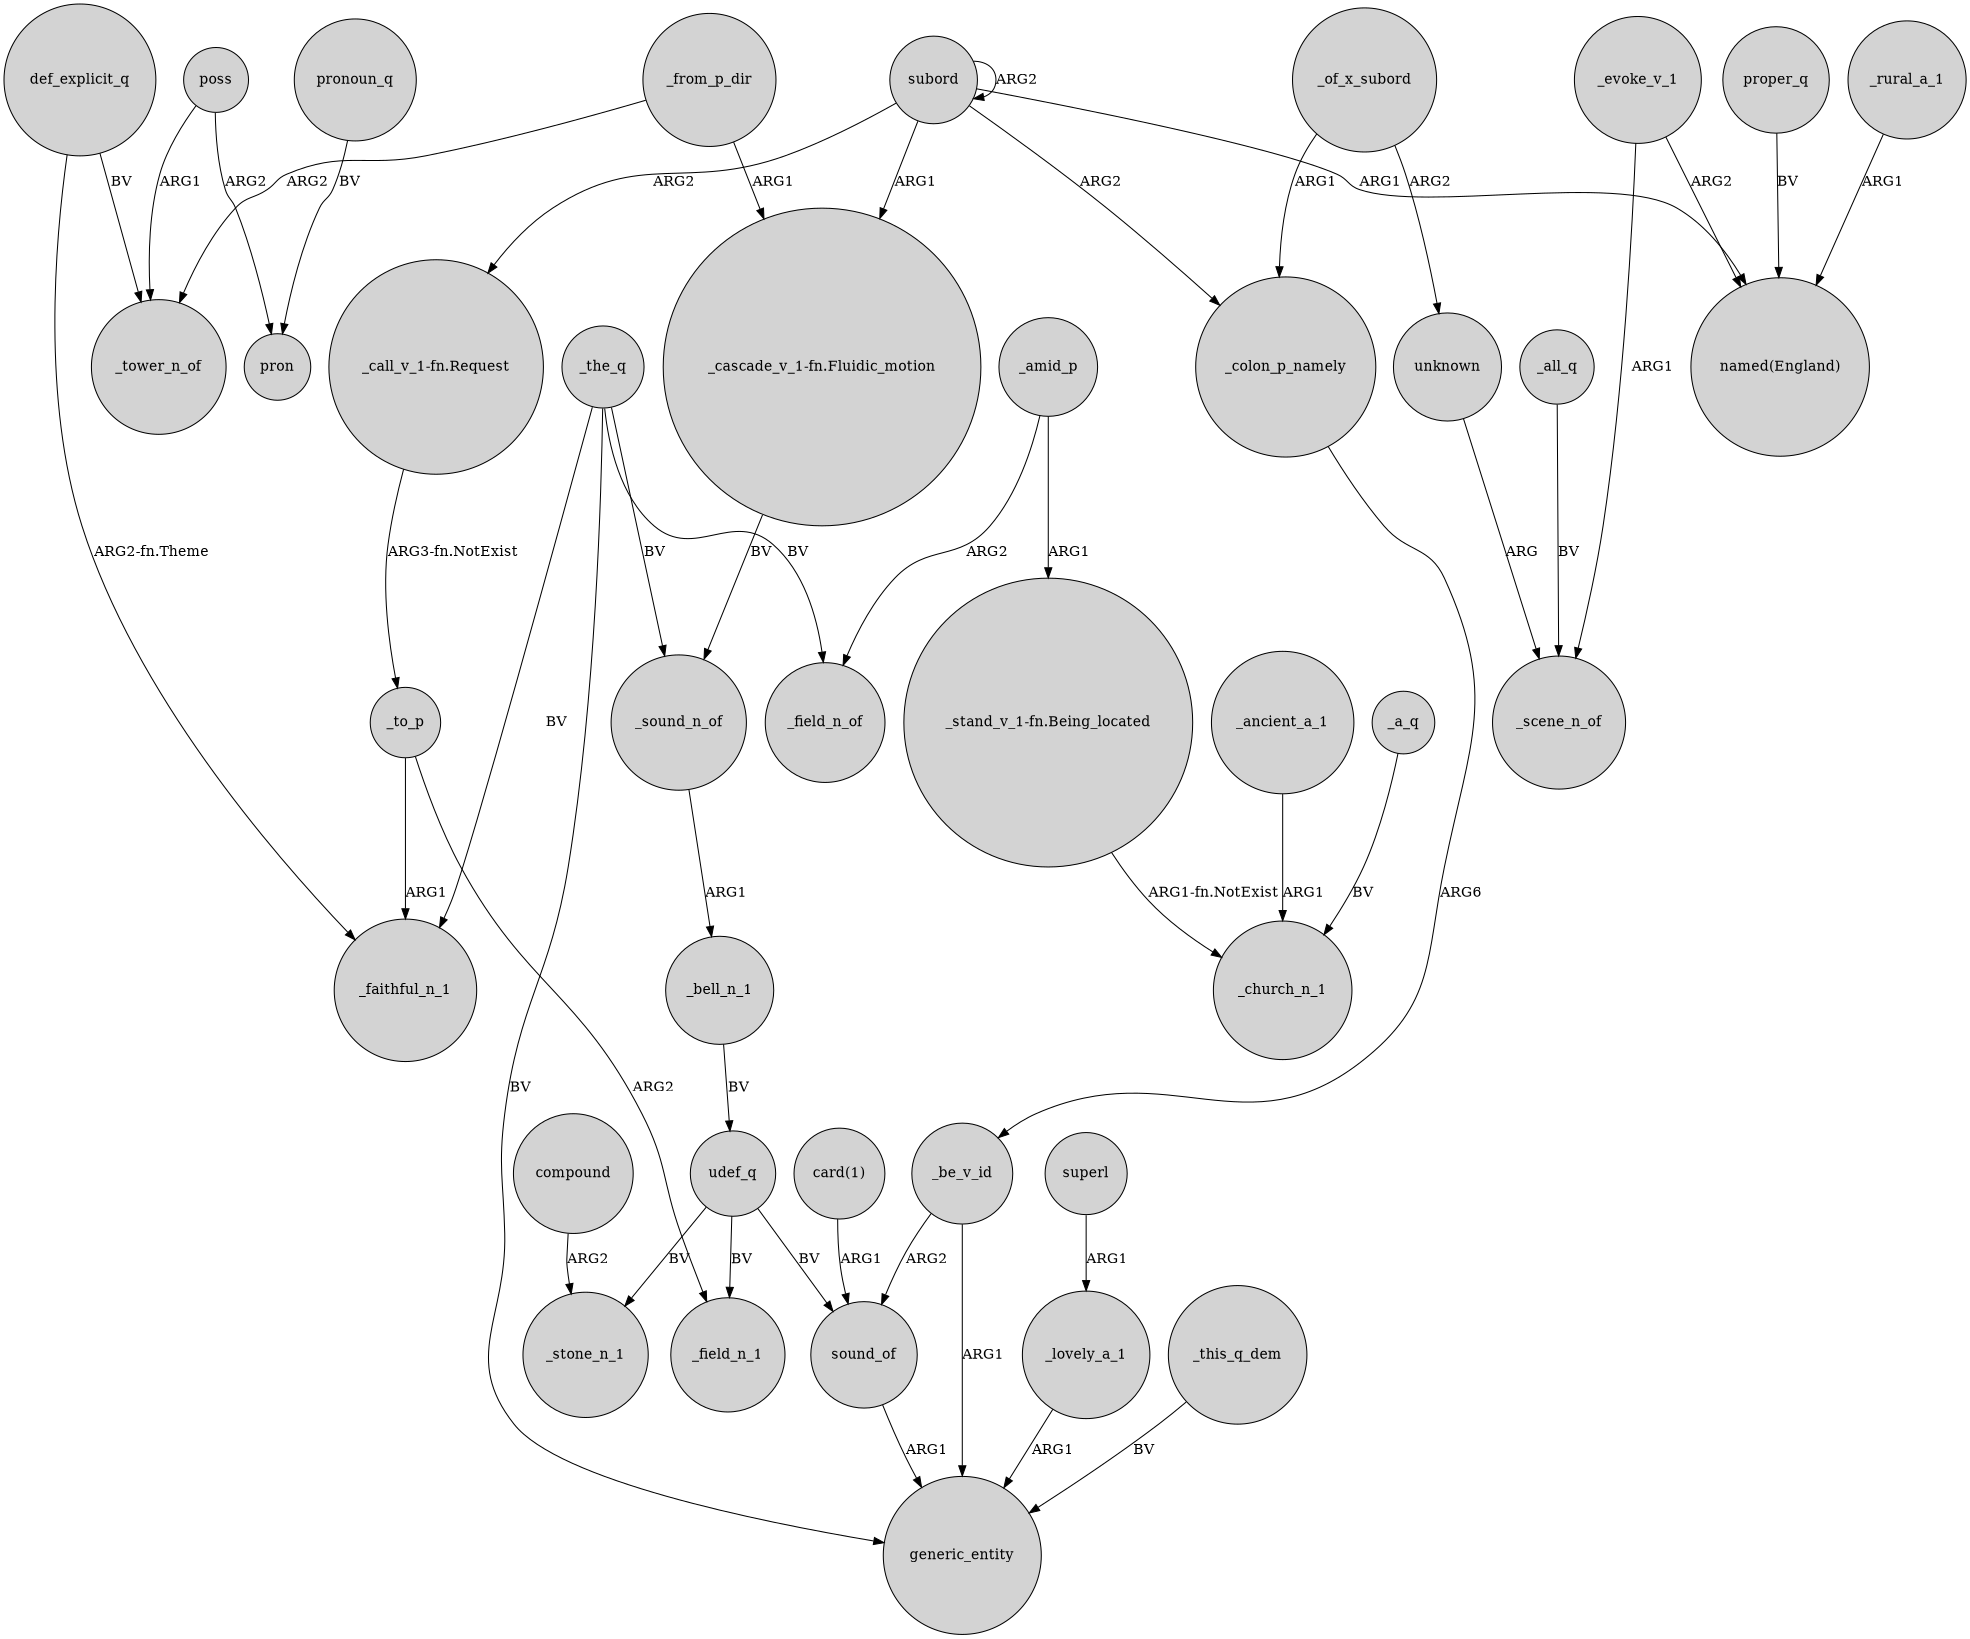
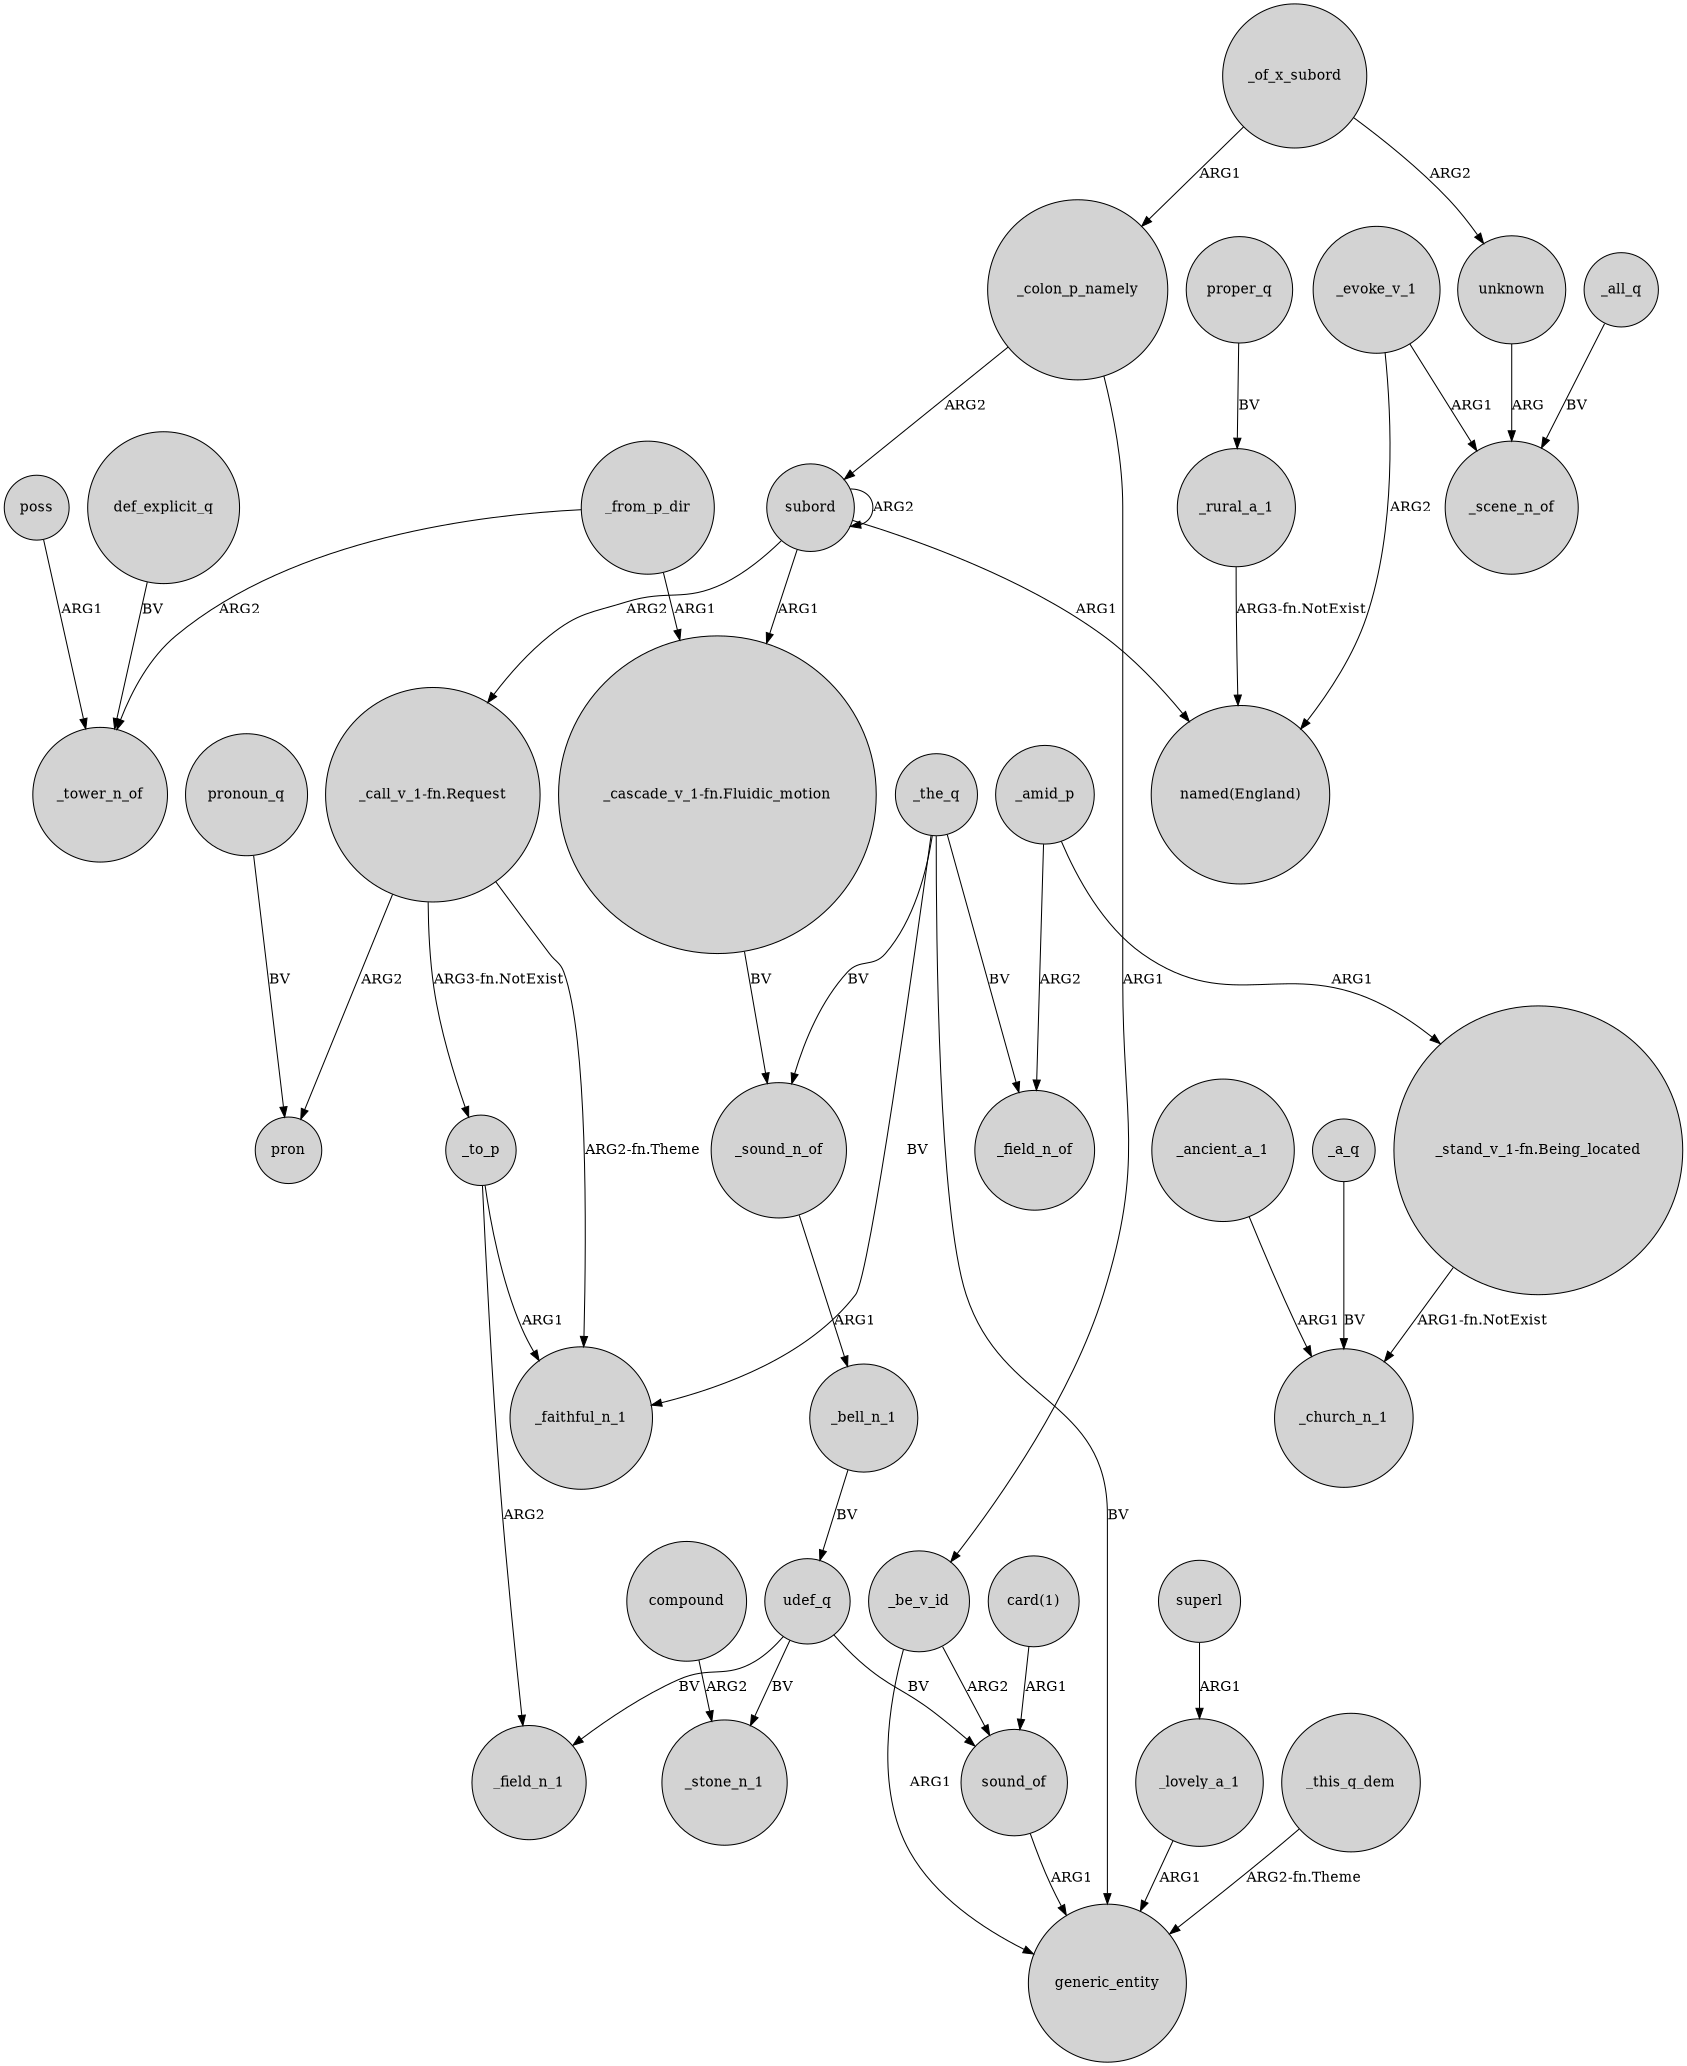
(1883, 182) -> (1301, 610)
(1094, 198) -> (930, 410)
(1778, 200) -> (1238, 390)
(240, 218) -> (349, 1002)
(102, 580) -> (582, 1097)
(1461, 893) -> (1144, 980)
(1144, 1450) -> (1304, 1878)
